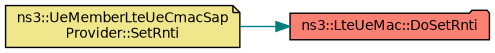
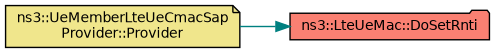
(123, 26) -> (123, 26)
